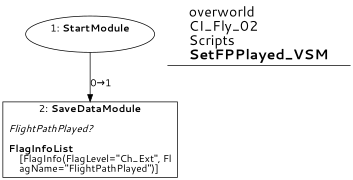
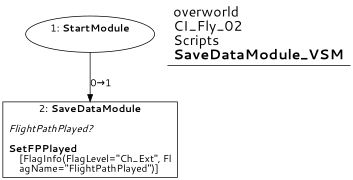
(259, 55) -> (259, 55)
(41, 149) -> (43, 149)
